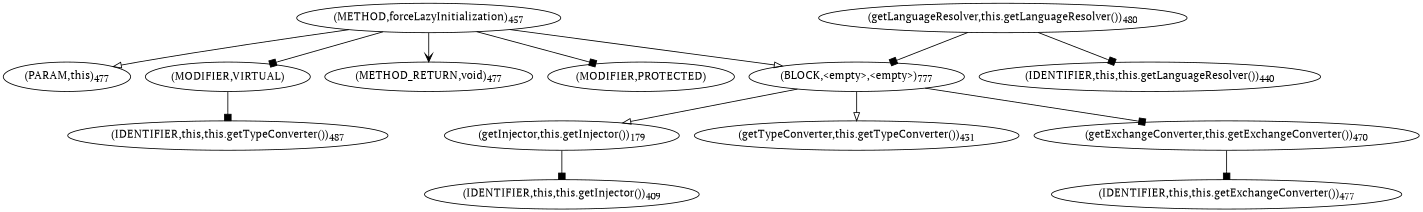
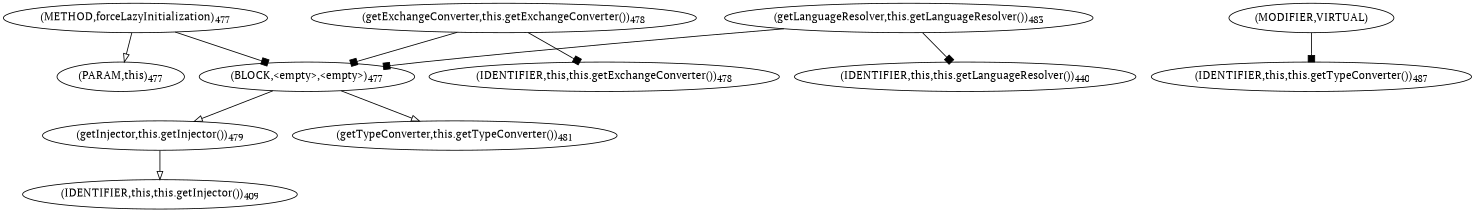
(516, 17) -> (223, 17)
(1130, 17) -> (1036, 17)
(330, 47) -> none
(642, 47) -> (218, 46)
(925, 76) -> (376, 76)
(429, 77) -> none
(641, 77) -> none
(1031, 105) -> (408, 47)
(638, 134) -> (236, 134)
(967, 134) -> (565, 134)
(1361, 134) -> (638, 17)
(562, 161) -> (160, 161)
(1347, 193) -> (725, 76)
